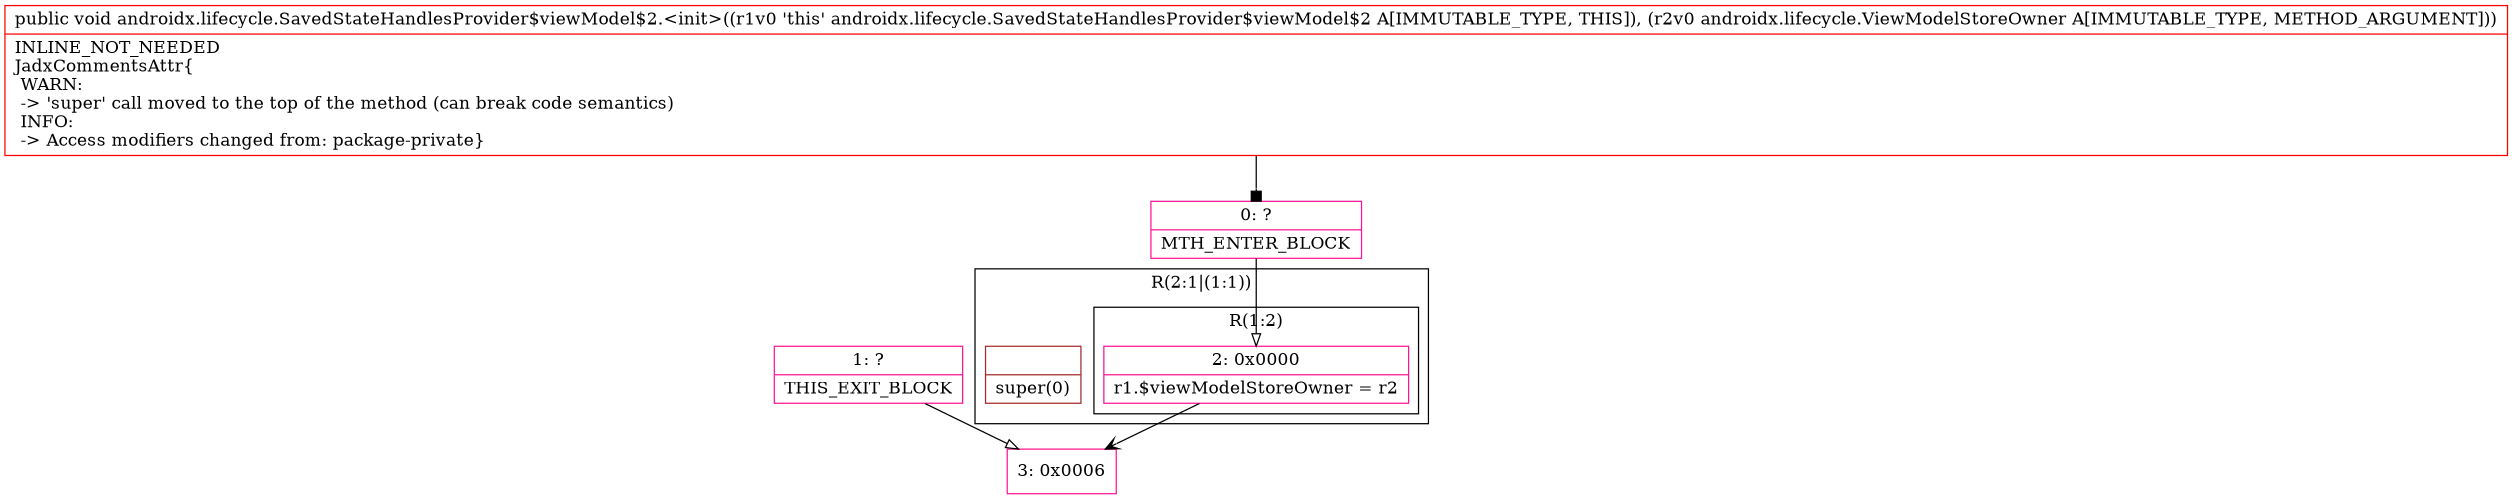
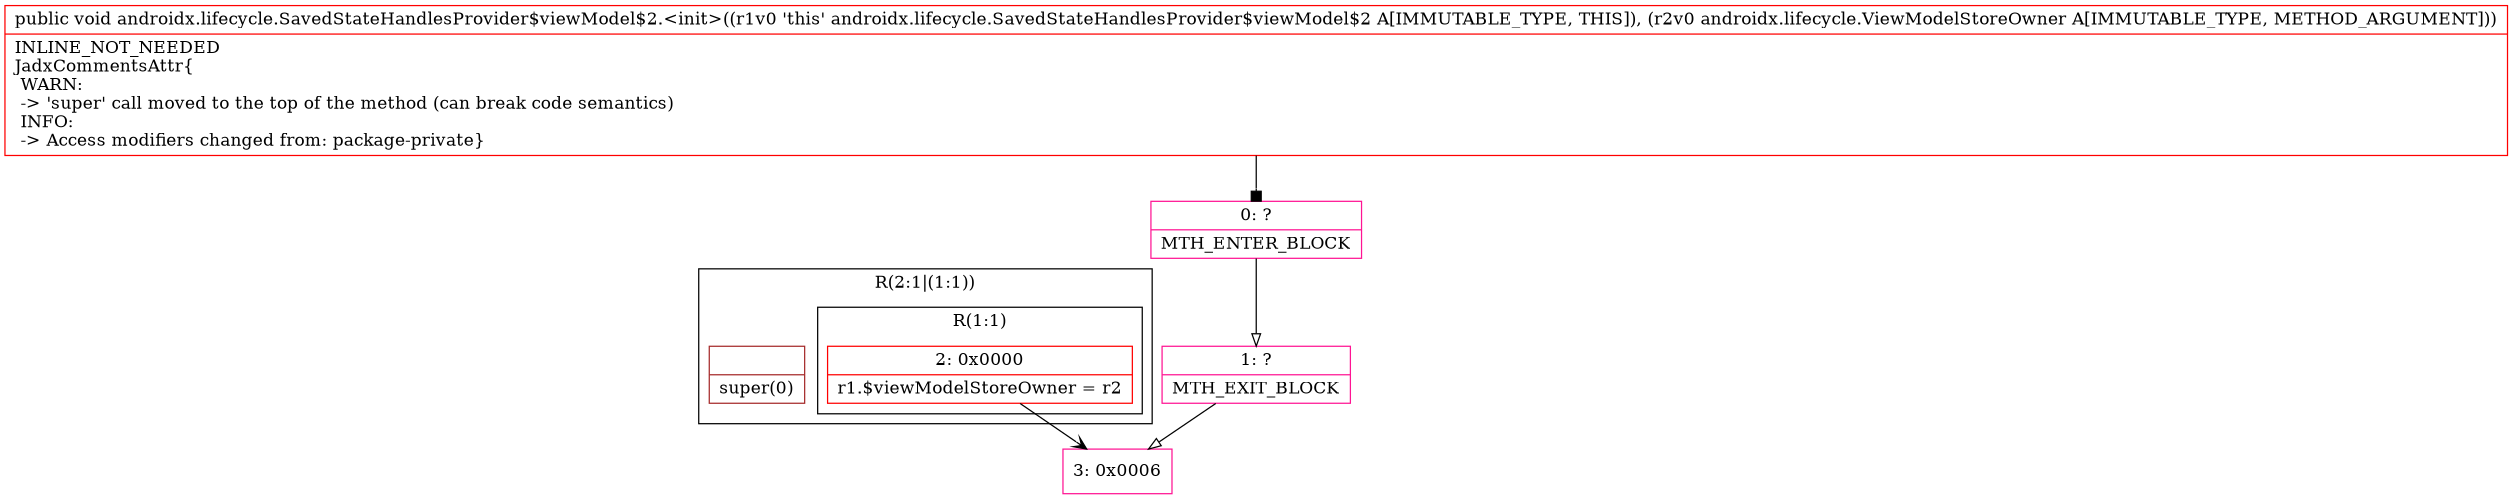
(1256, 296) -> (1256, 296)
(1256, 321) -> (980, 321)
(1256, 375) -> (980, 375)
(868, 388) -> (1256, 388)
